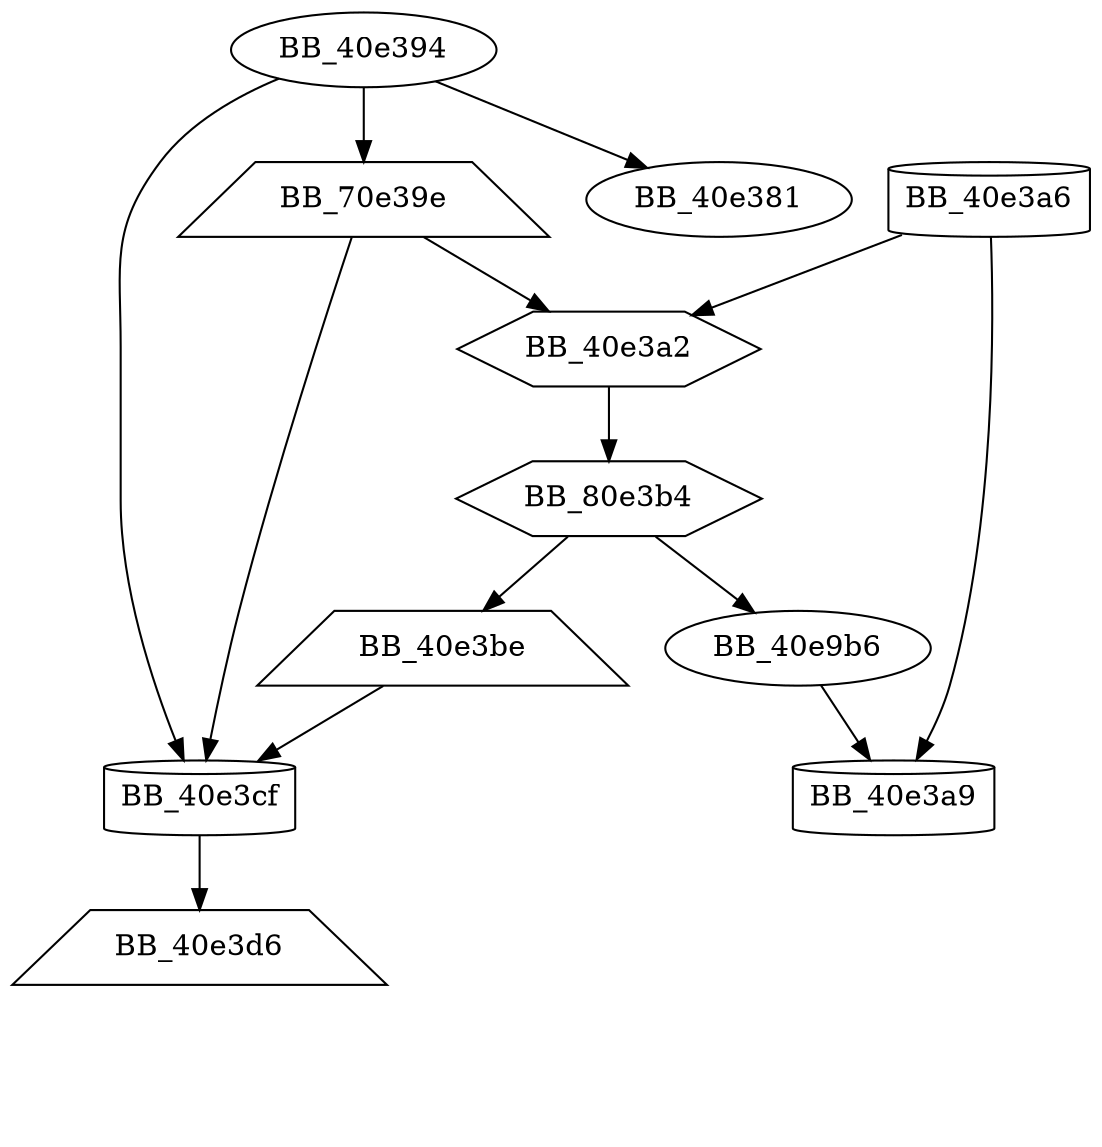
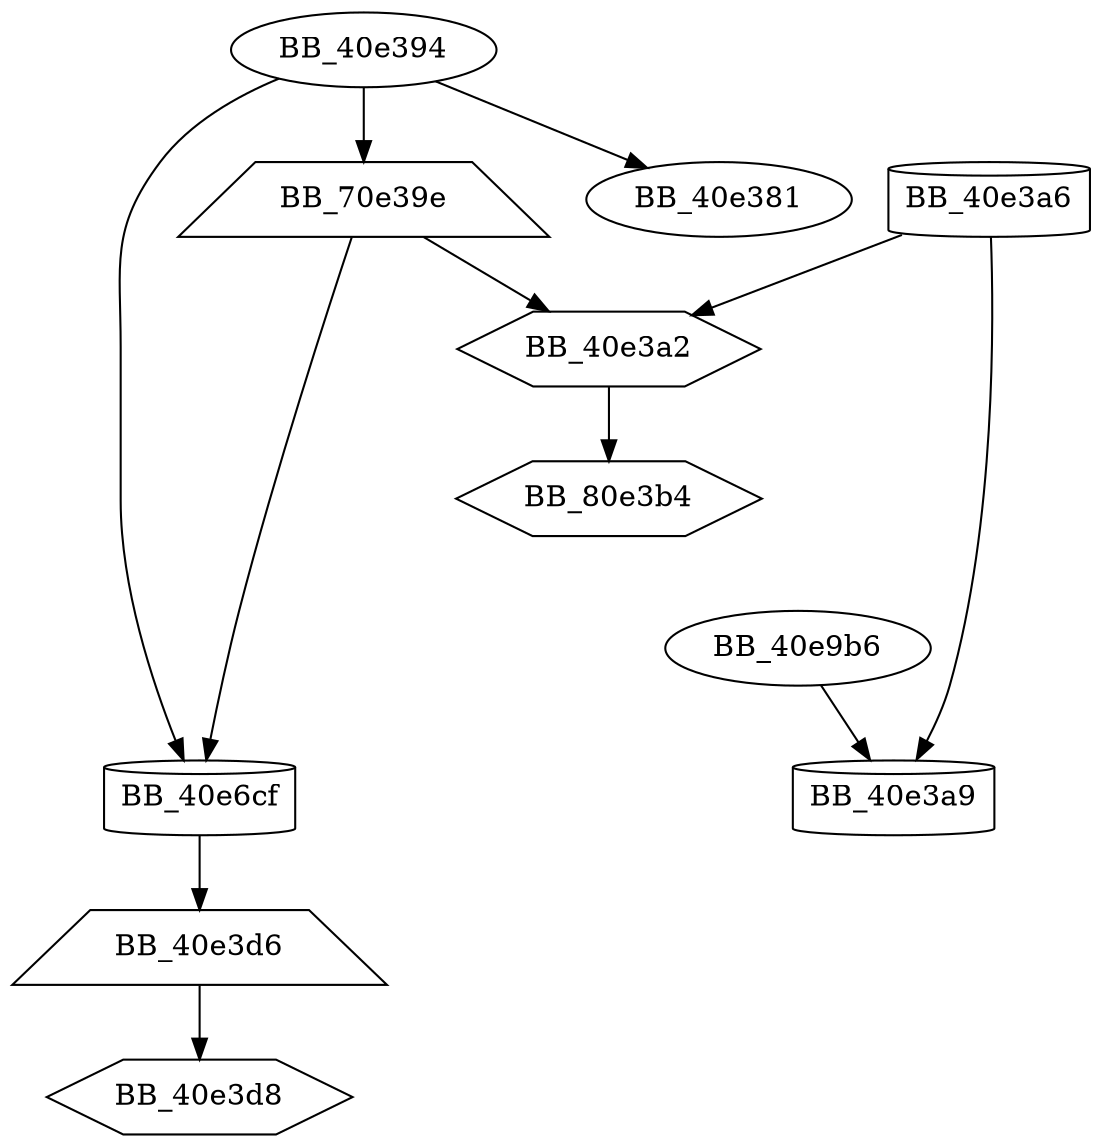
(697, 568) -> none
(443, 648) -> none
(200, 798) -> (200, 798)
none -> (200, 1097)
